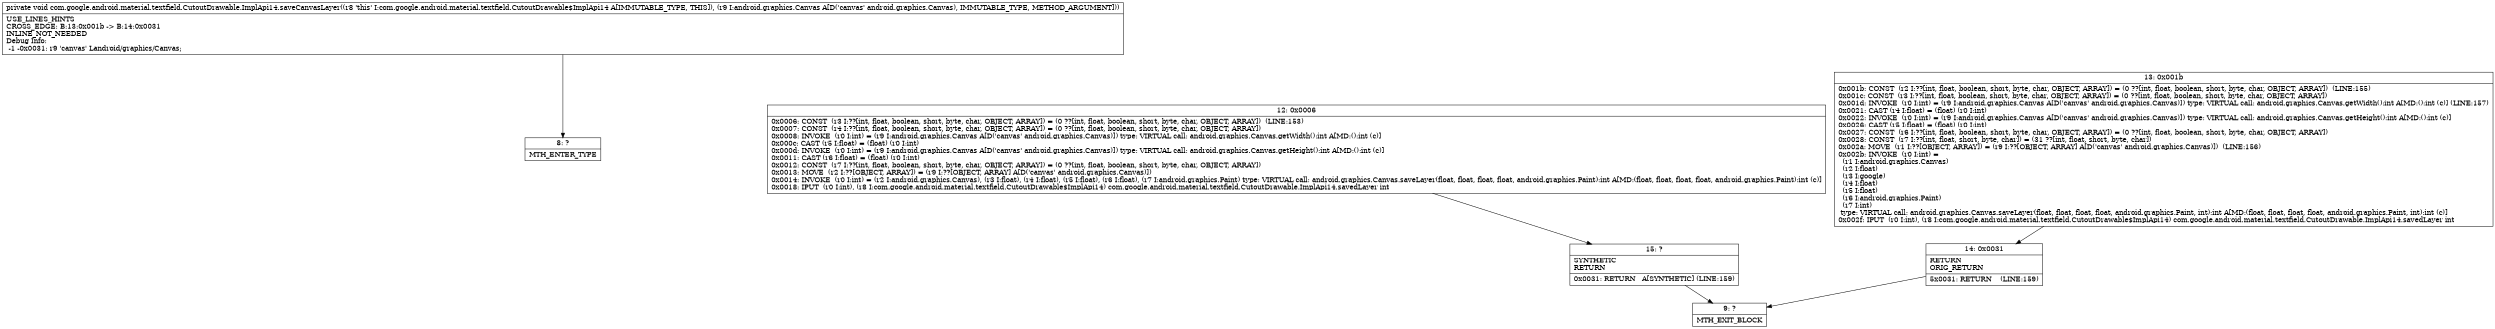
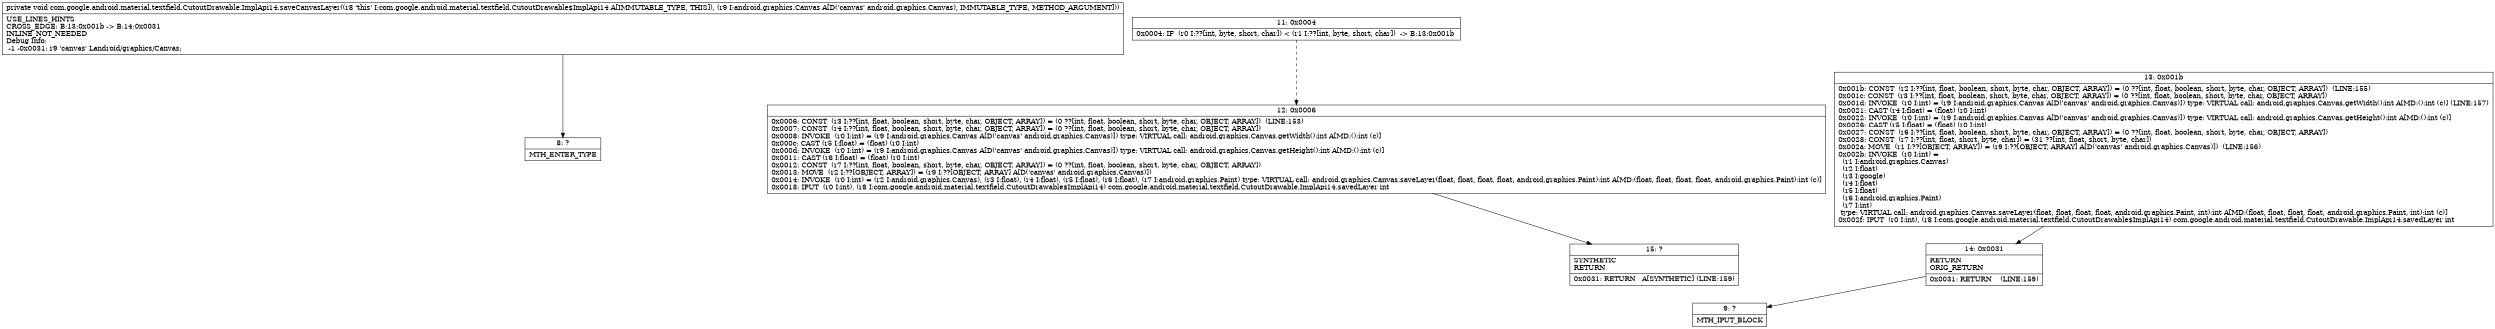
none -> (1296, 29)
(1984, 280) -> (1984, 280)
(1697, 293) -> none
(1730, 320) -> (1730, 320)
